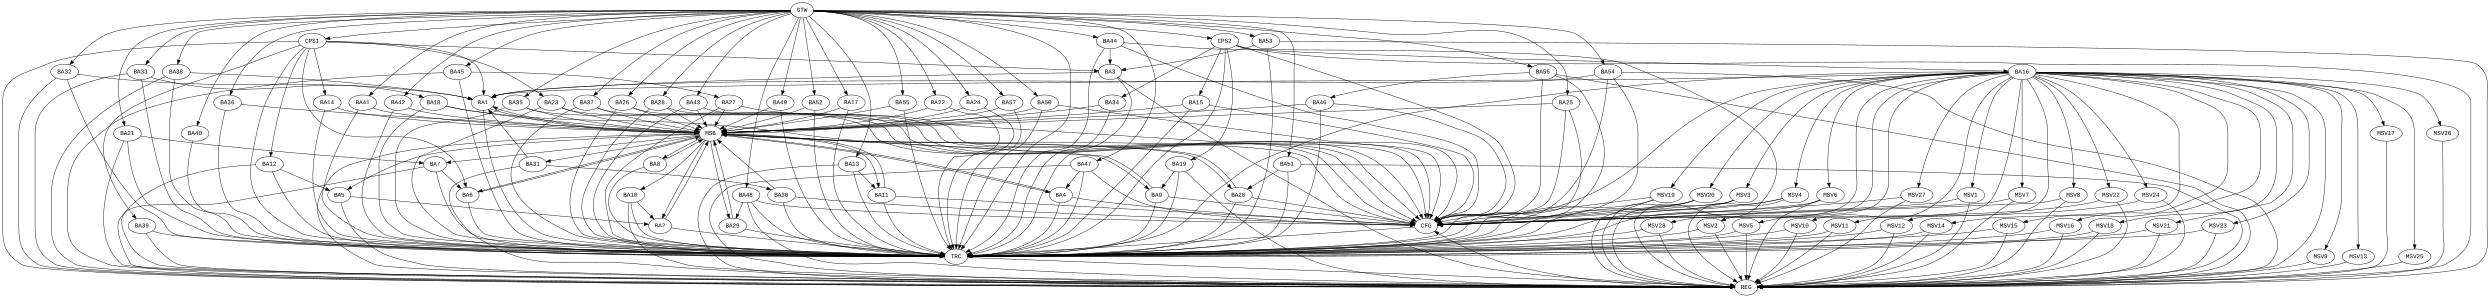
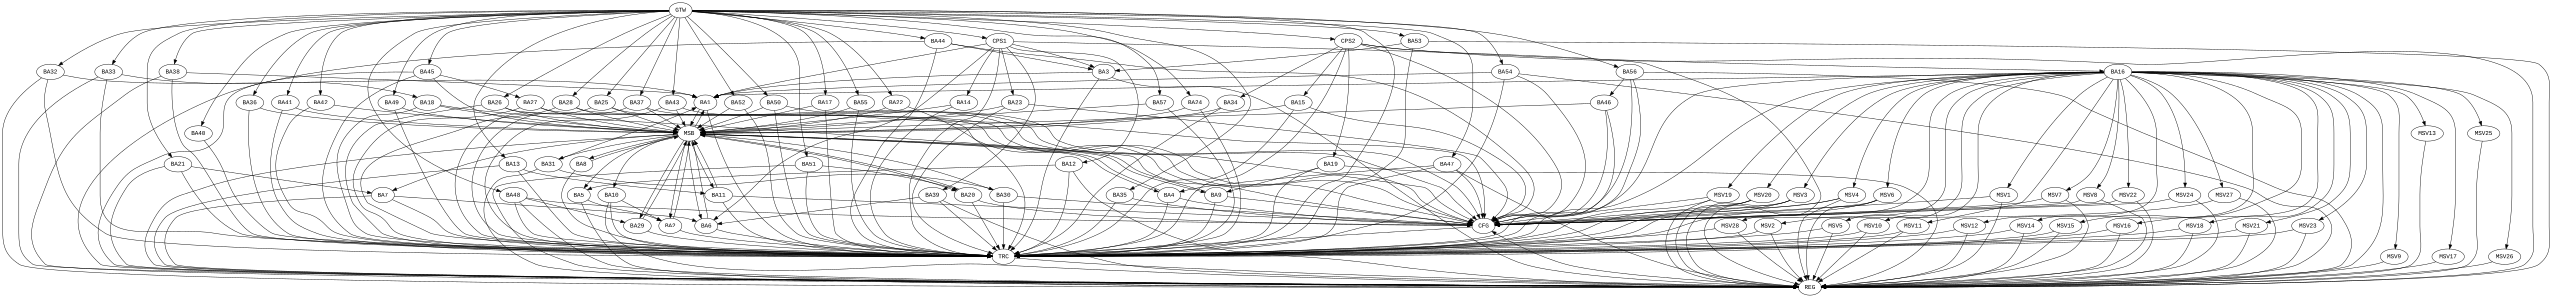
(610, 125) -> (548, 124)
none -> (820, 210)
